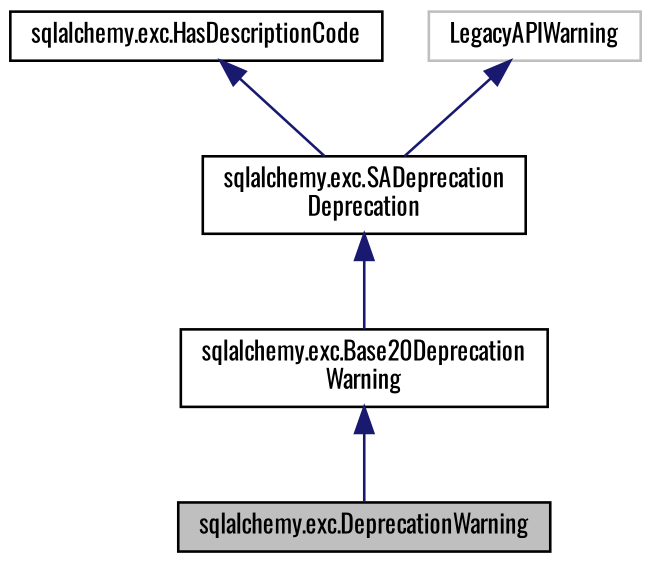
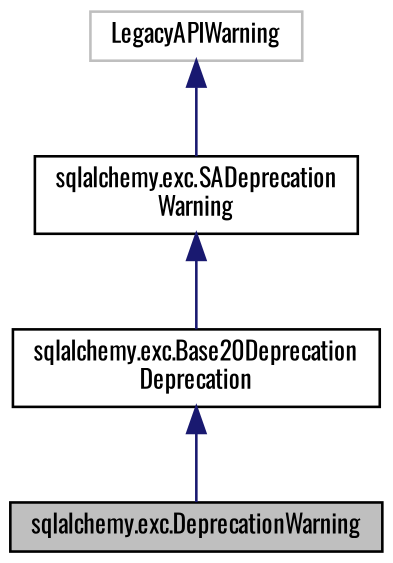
(196, 36) -> none
(364, 195) -> (196, 195)
(364, 368) -> (196, 368)
